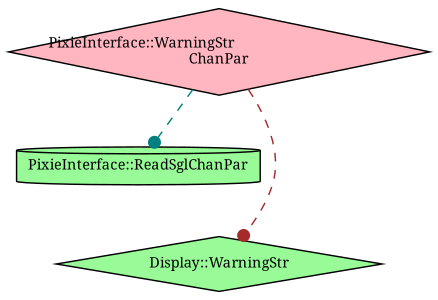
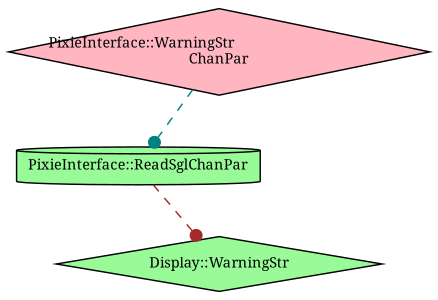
(275, 161) -> (173, 208)
